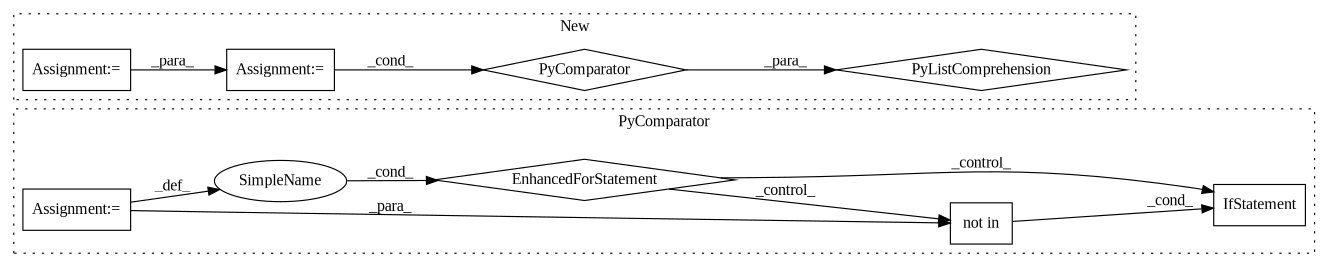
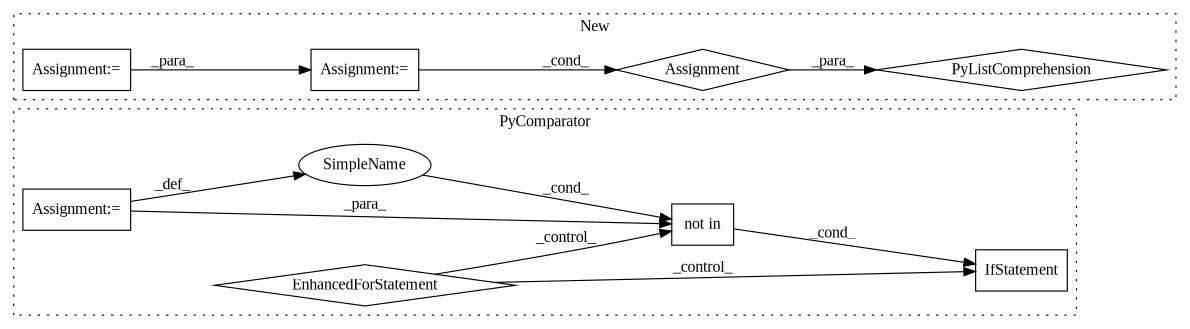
(585, 70) -> (703, 70)
(387, 181) -> (541, 196)
